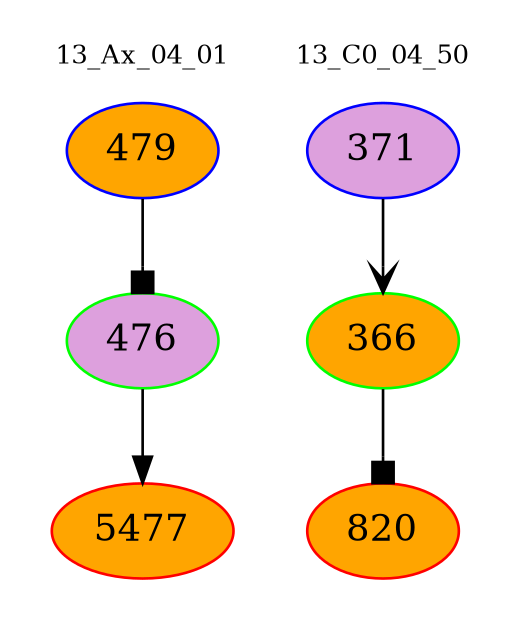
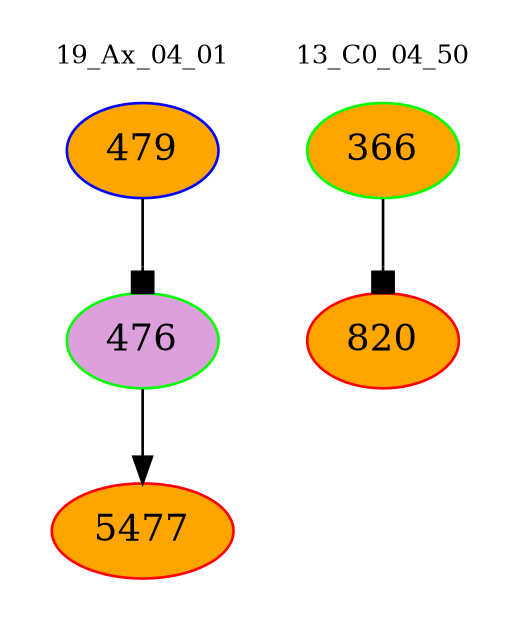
(143, 57) -> (143, 57)
(383, 151) -> none
